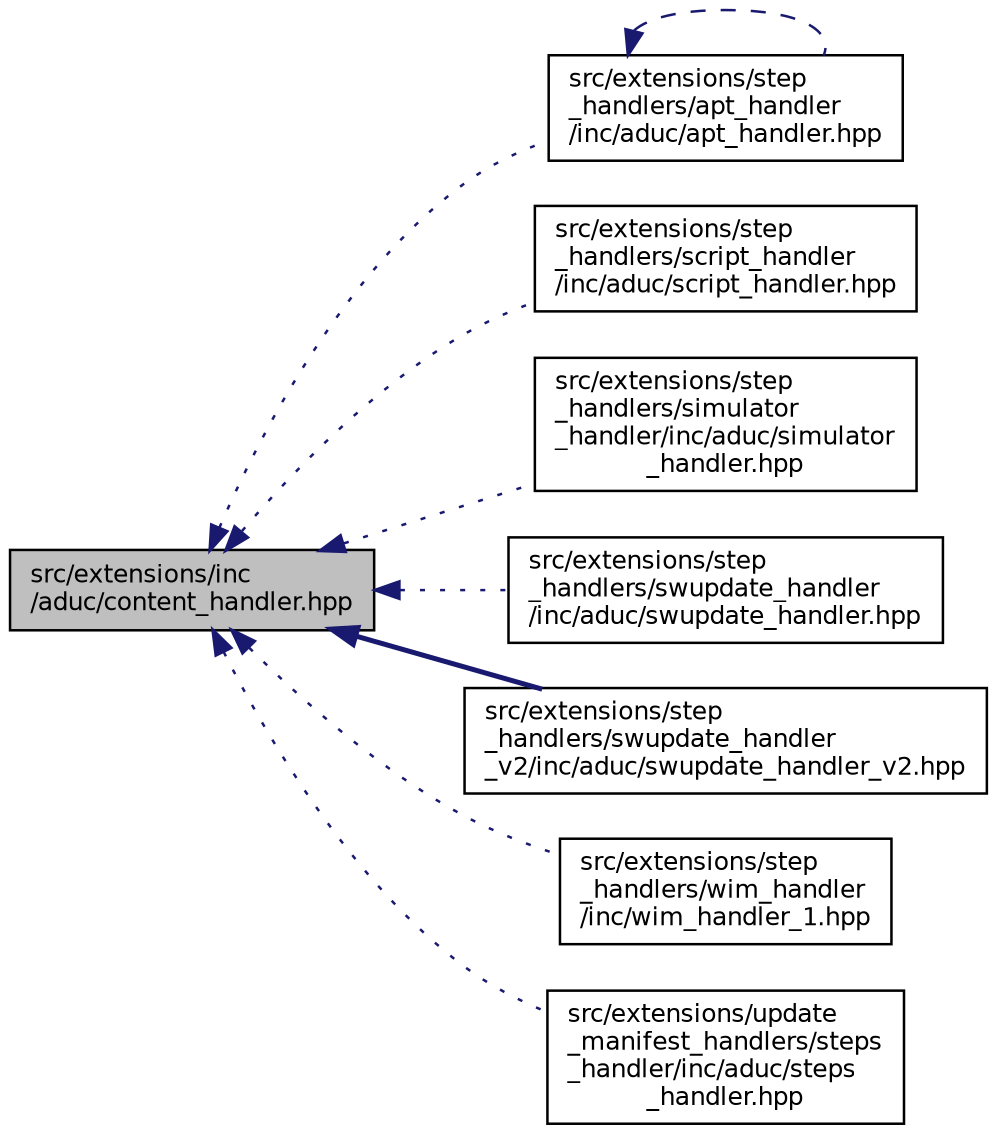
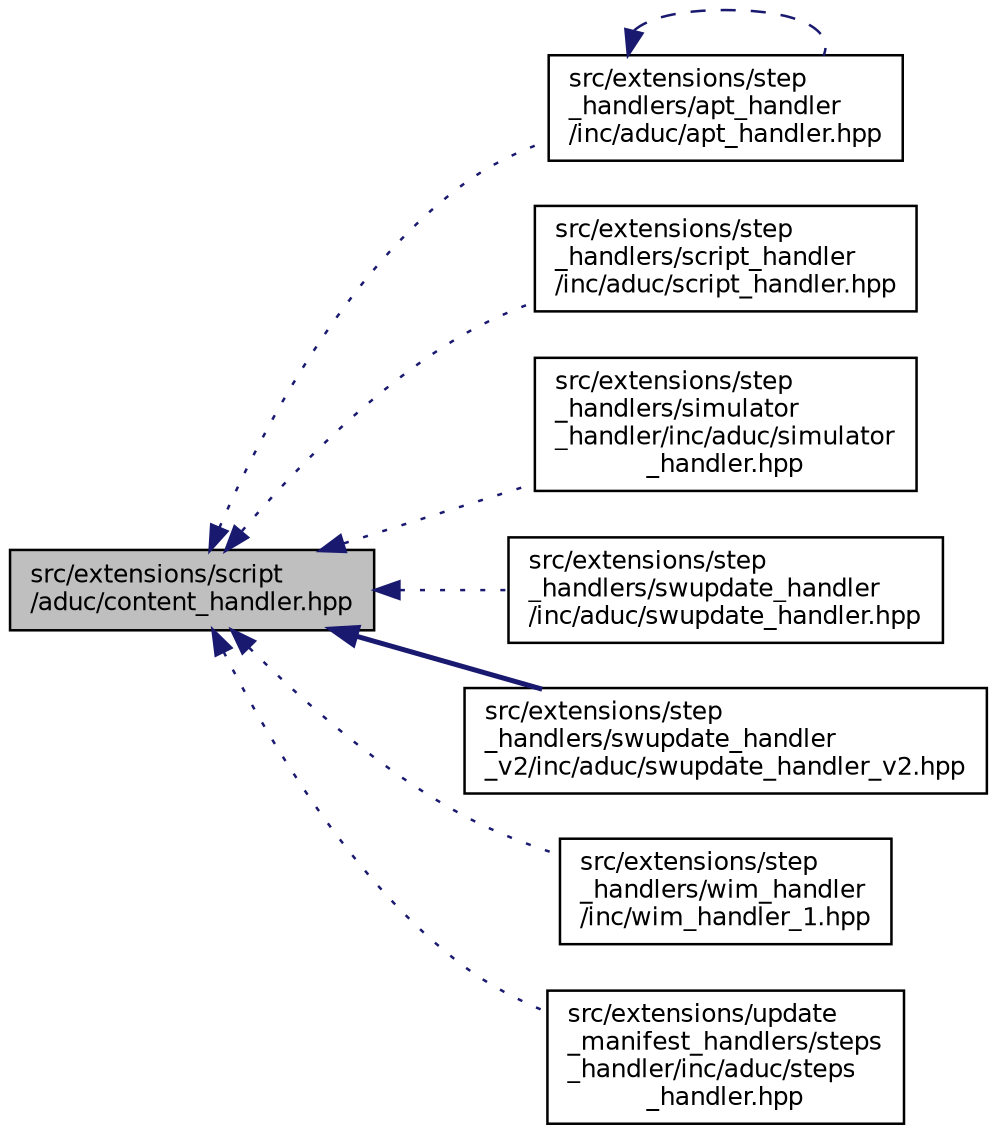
(192, 590) -> (192, 590)
